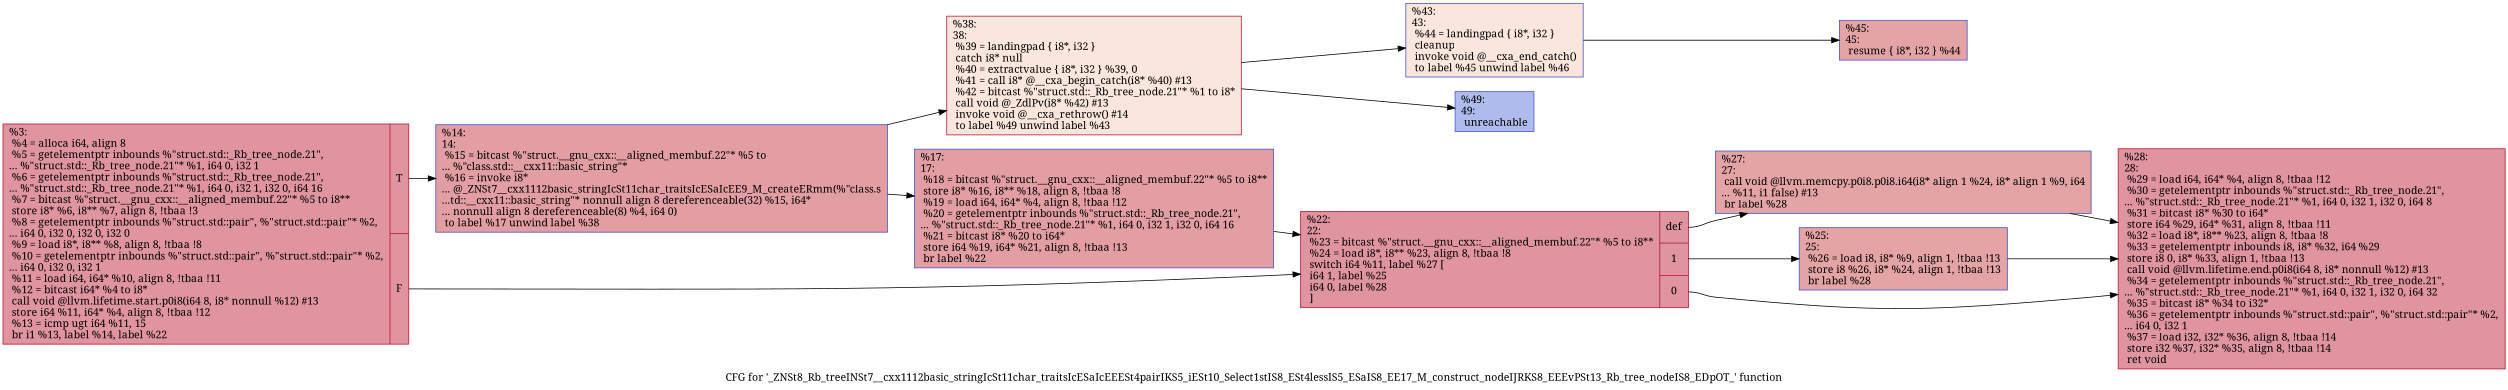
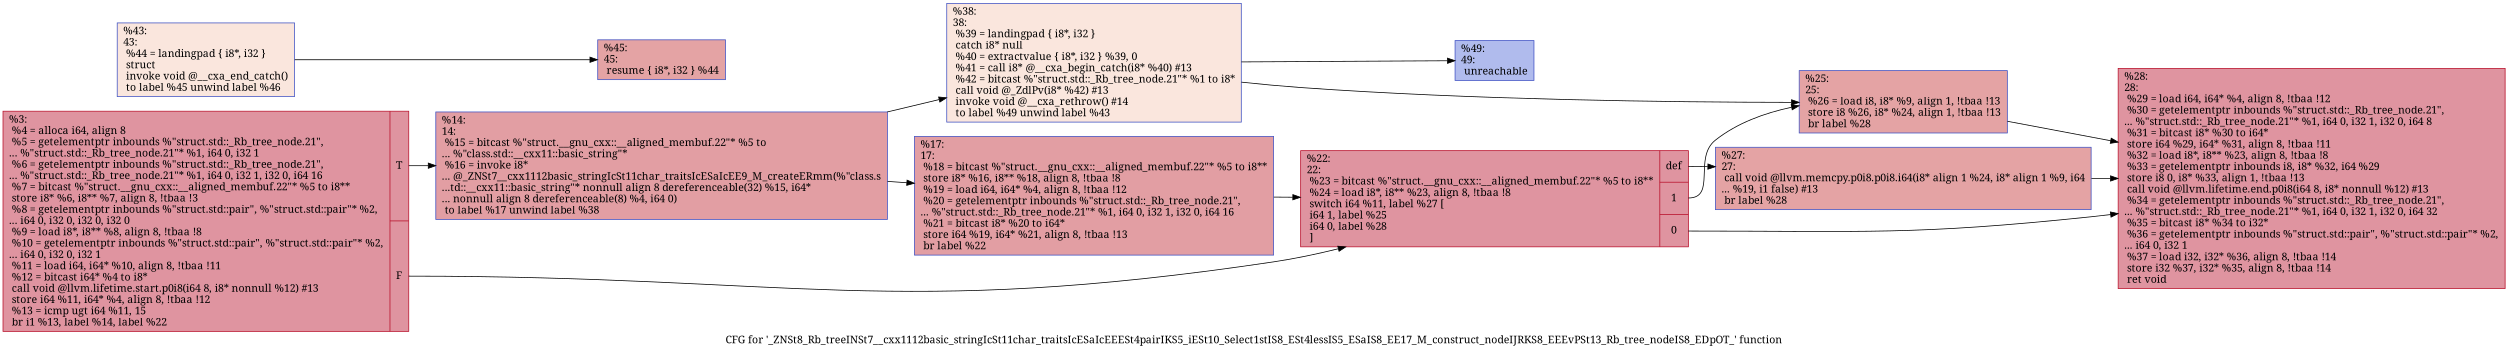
(1434, 45) -> (139, 65)
(1320, 56) -> (1516, 98)
(1094, 76) -> (1094, 63)
(1770, 193) -> (1770, 189)
